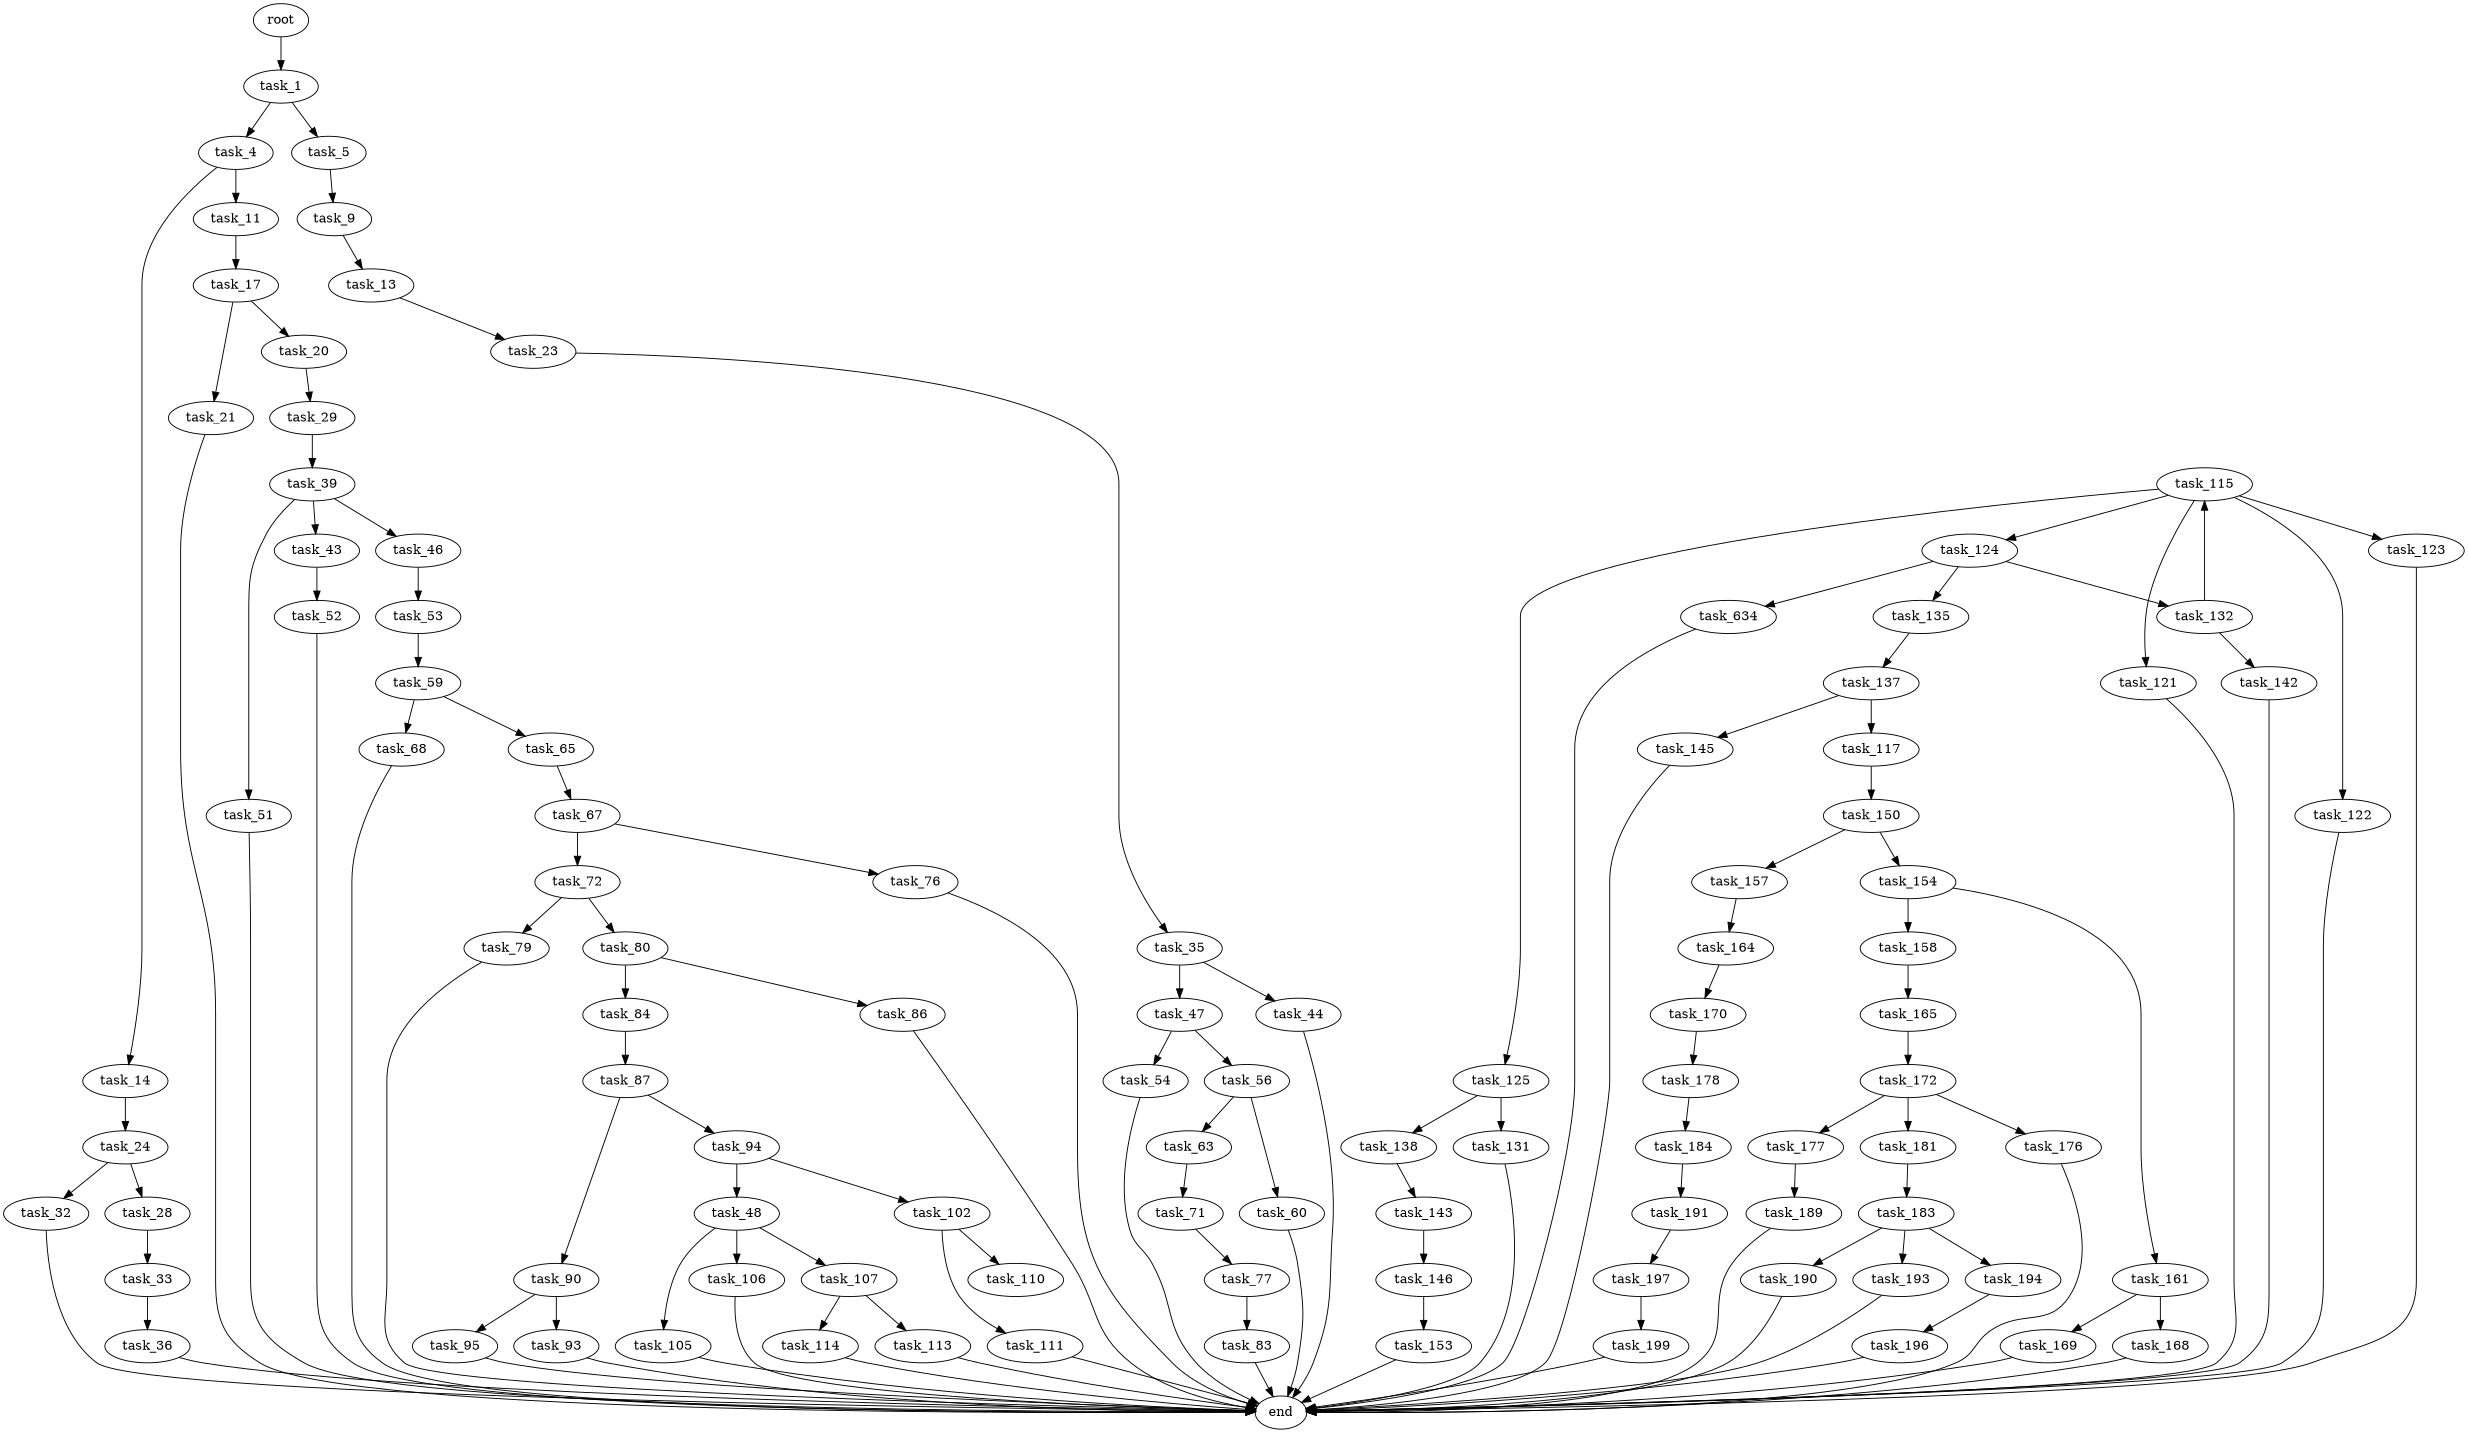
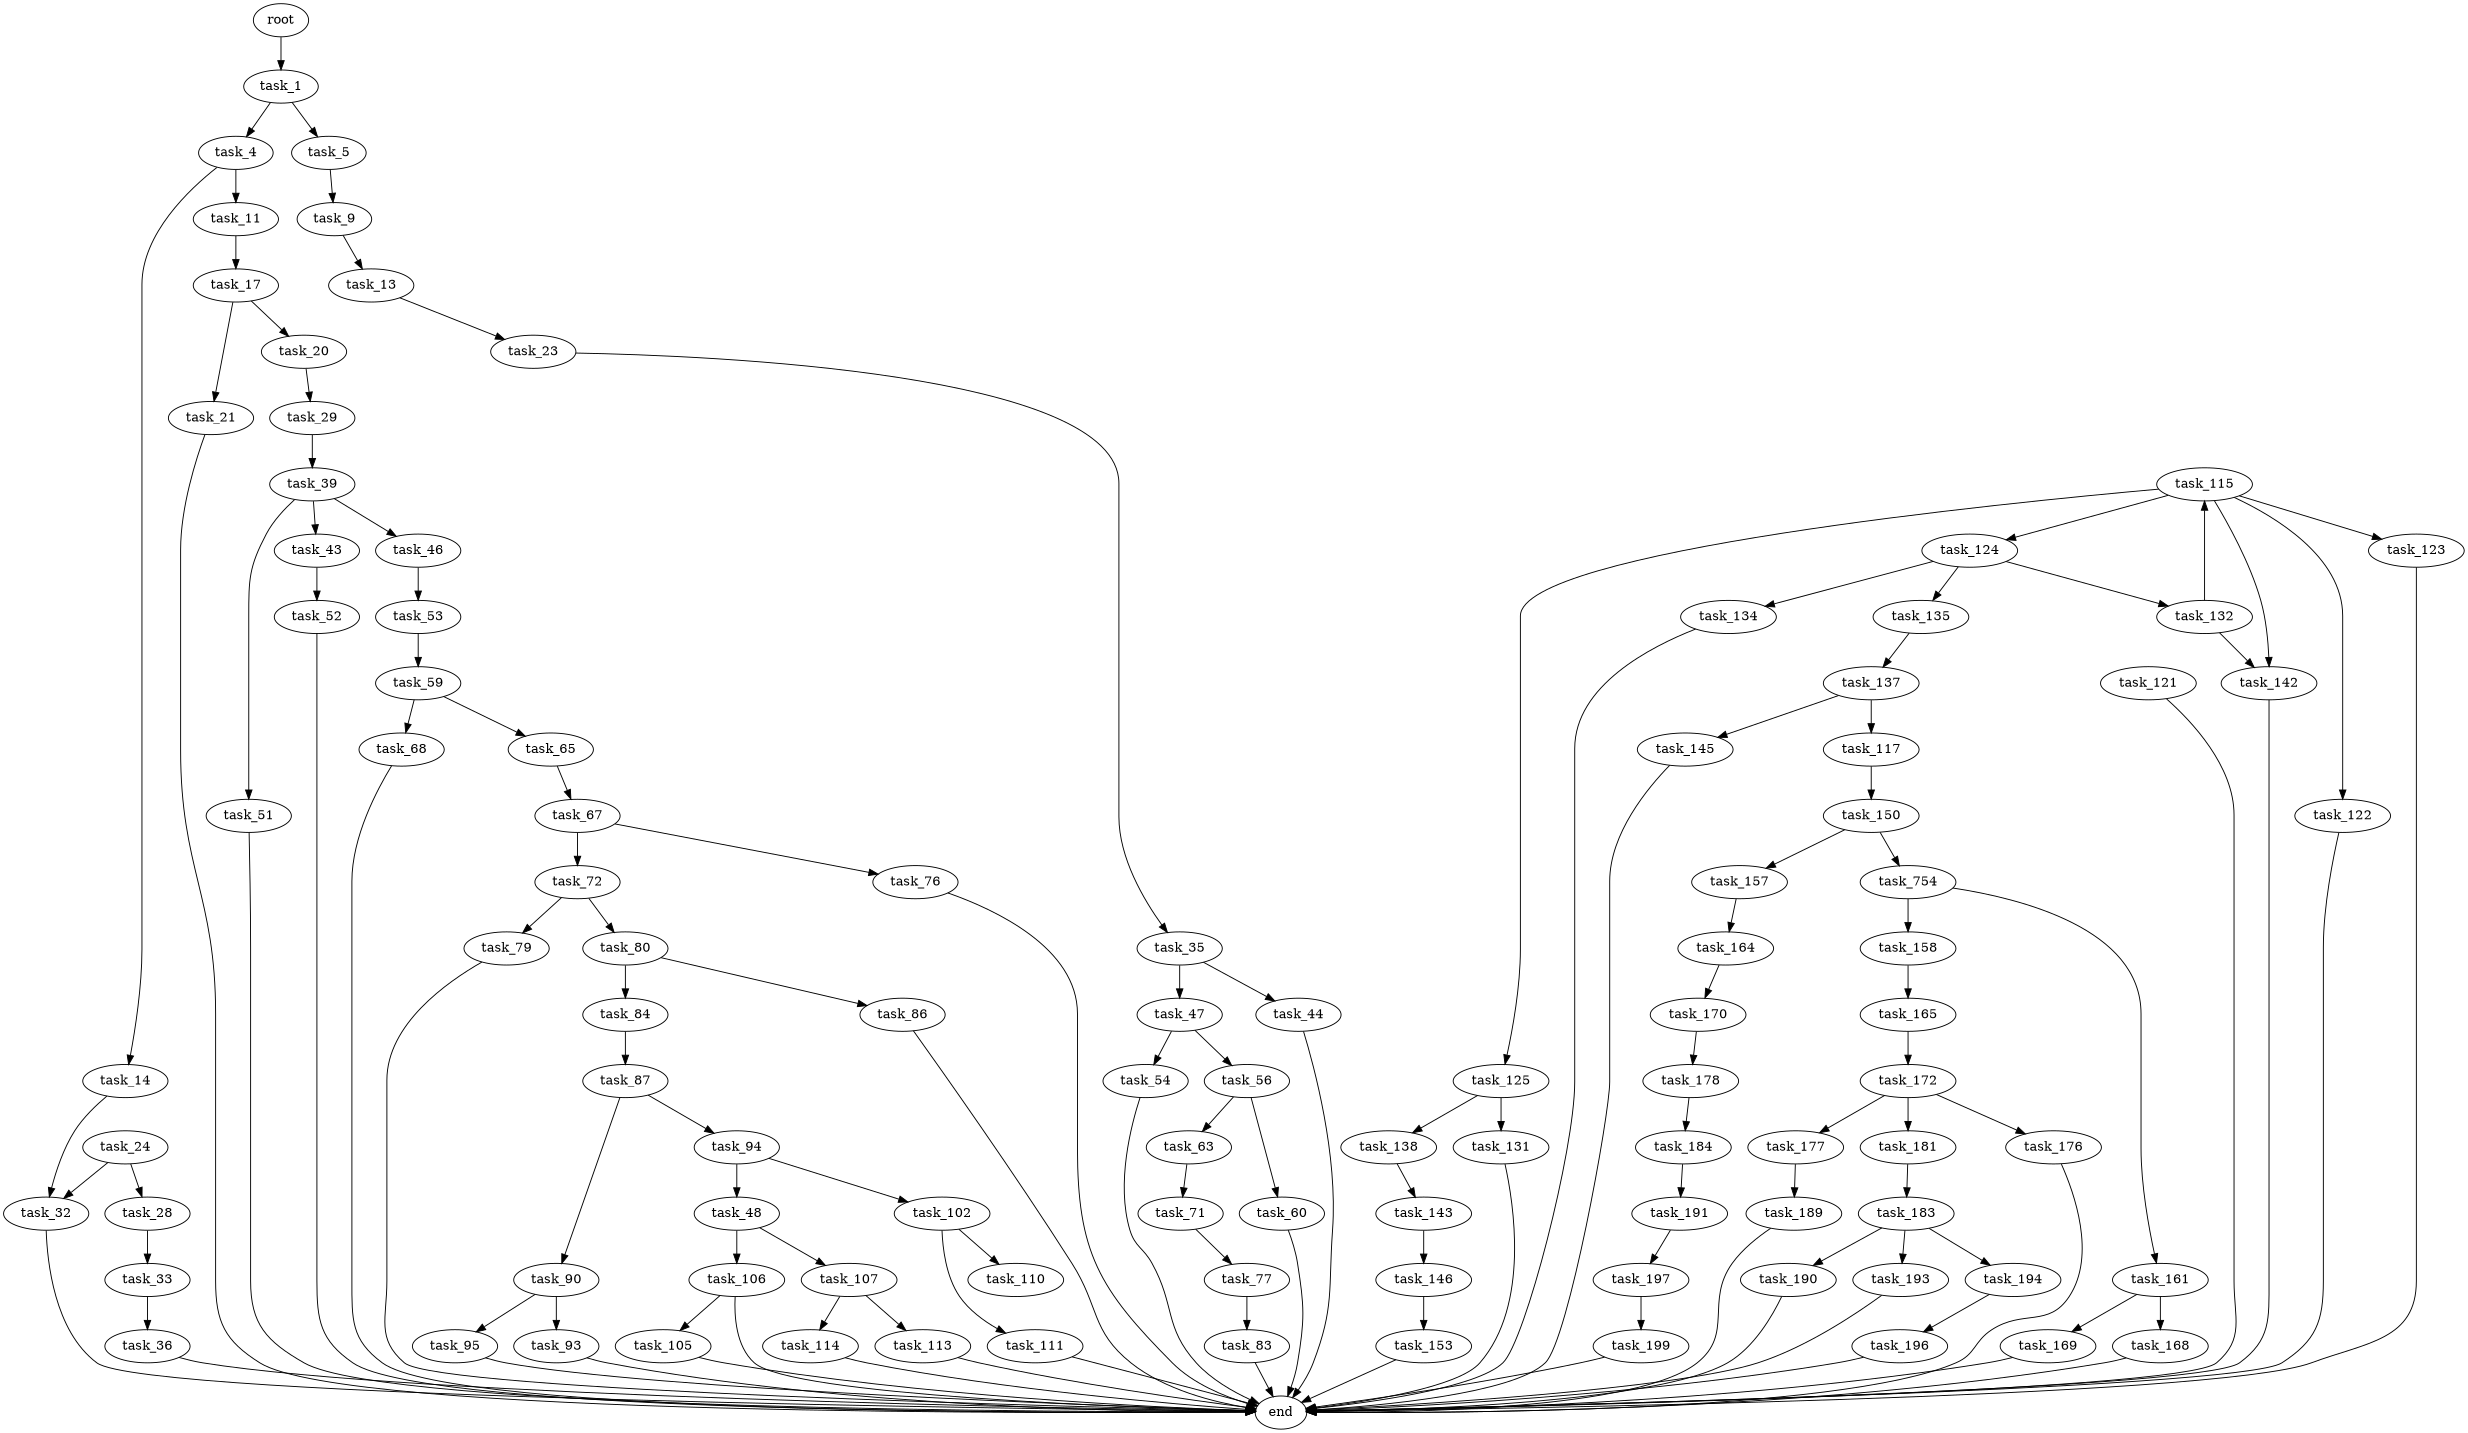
(2156, 575) -> (2252, 576)
(1728, 617) -> (1728, 617)
(1908, 882) -> (1908, 882)
(125, 1110) -> (71, 1137)
(678, 1268) -> (704, 1310)
